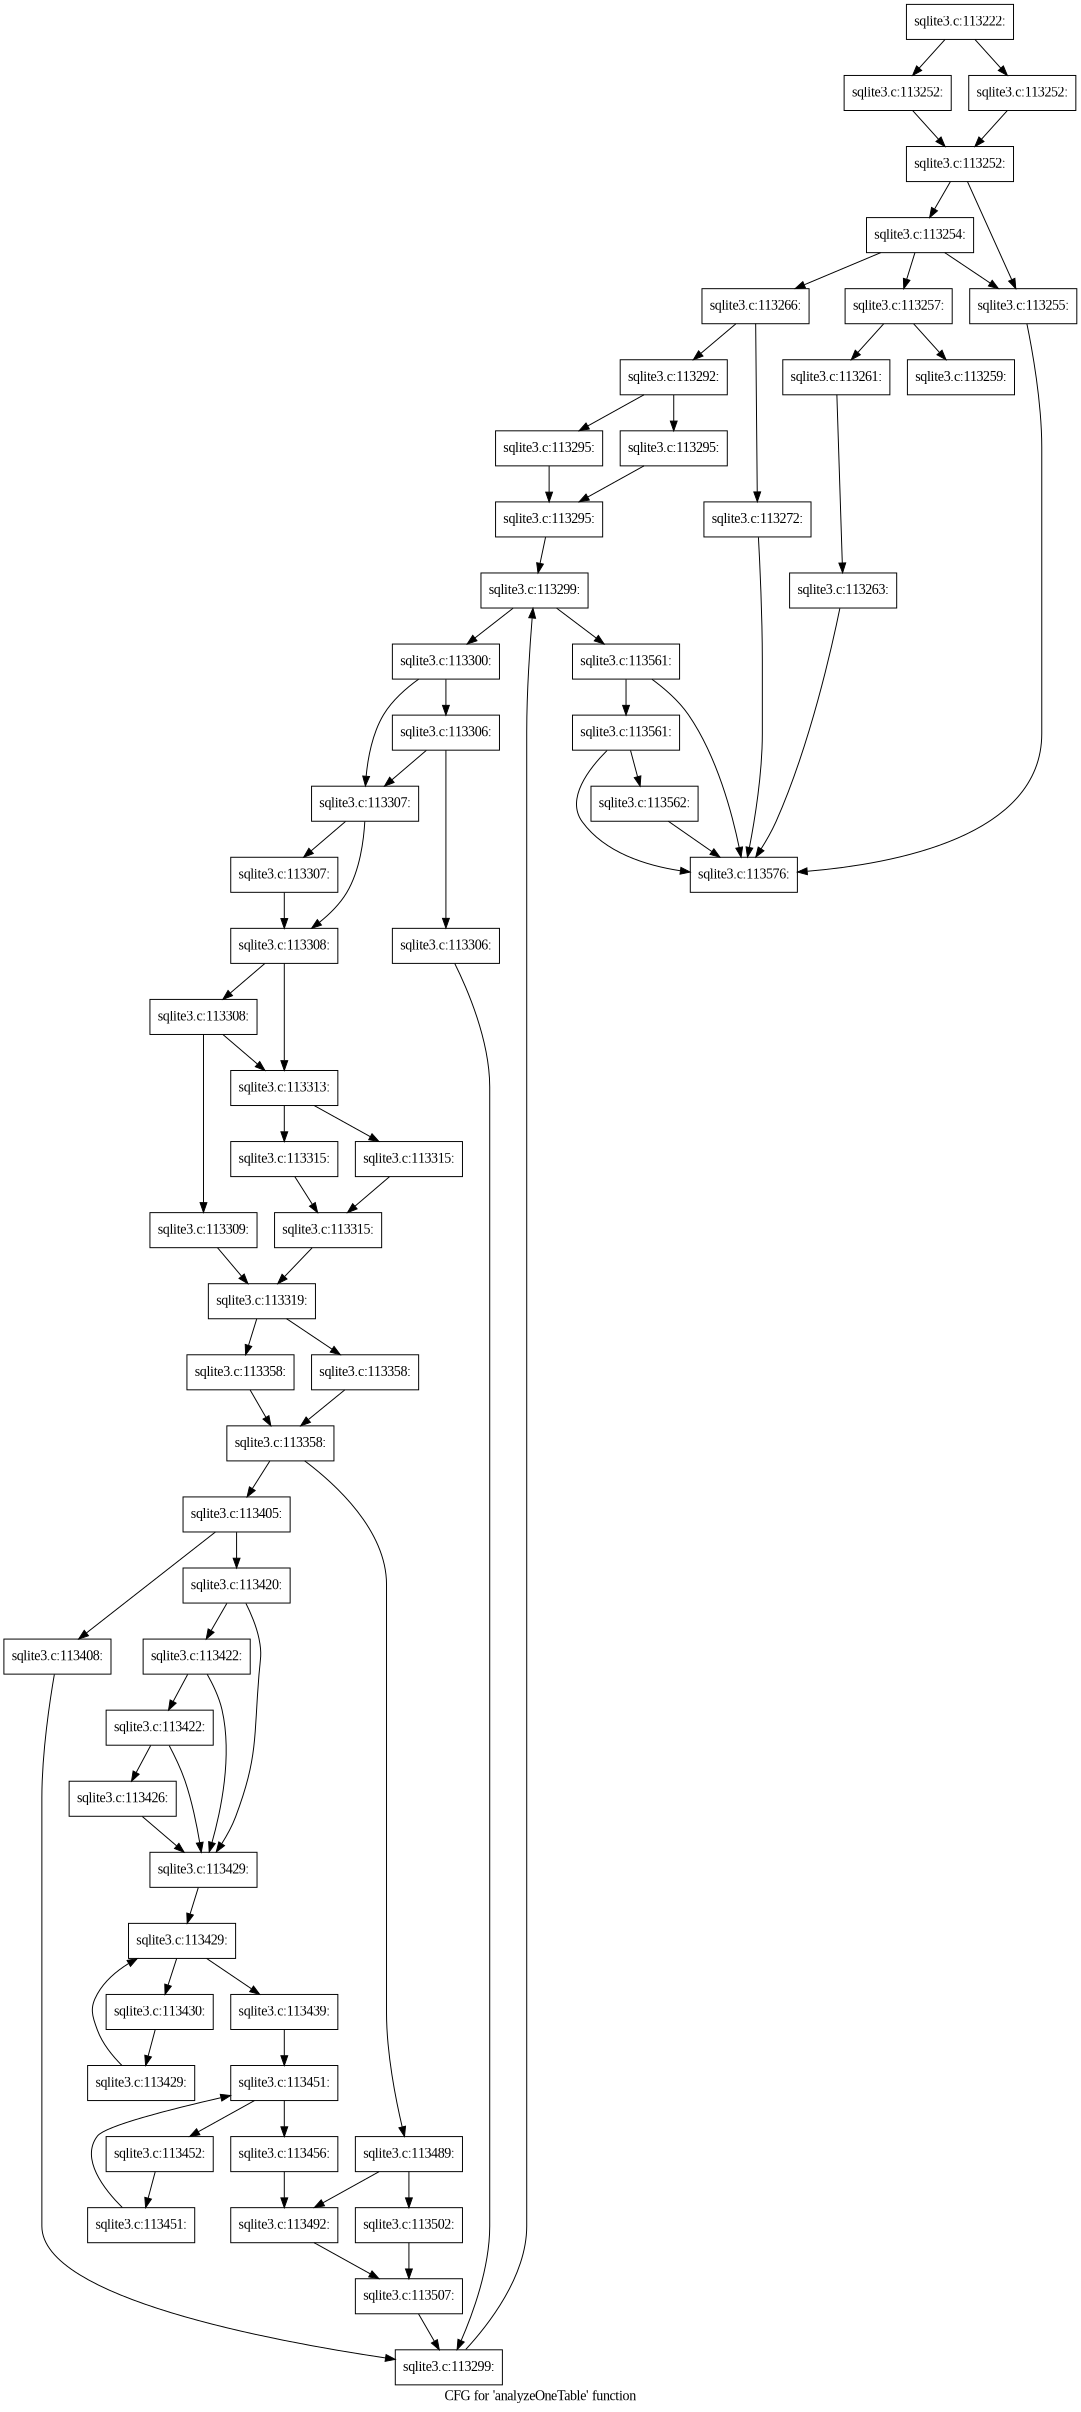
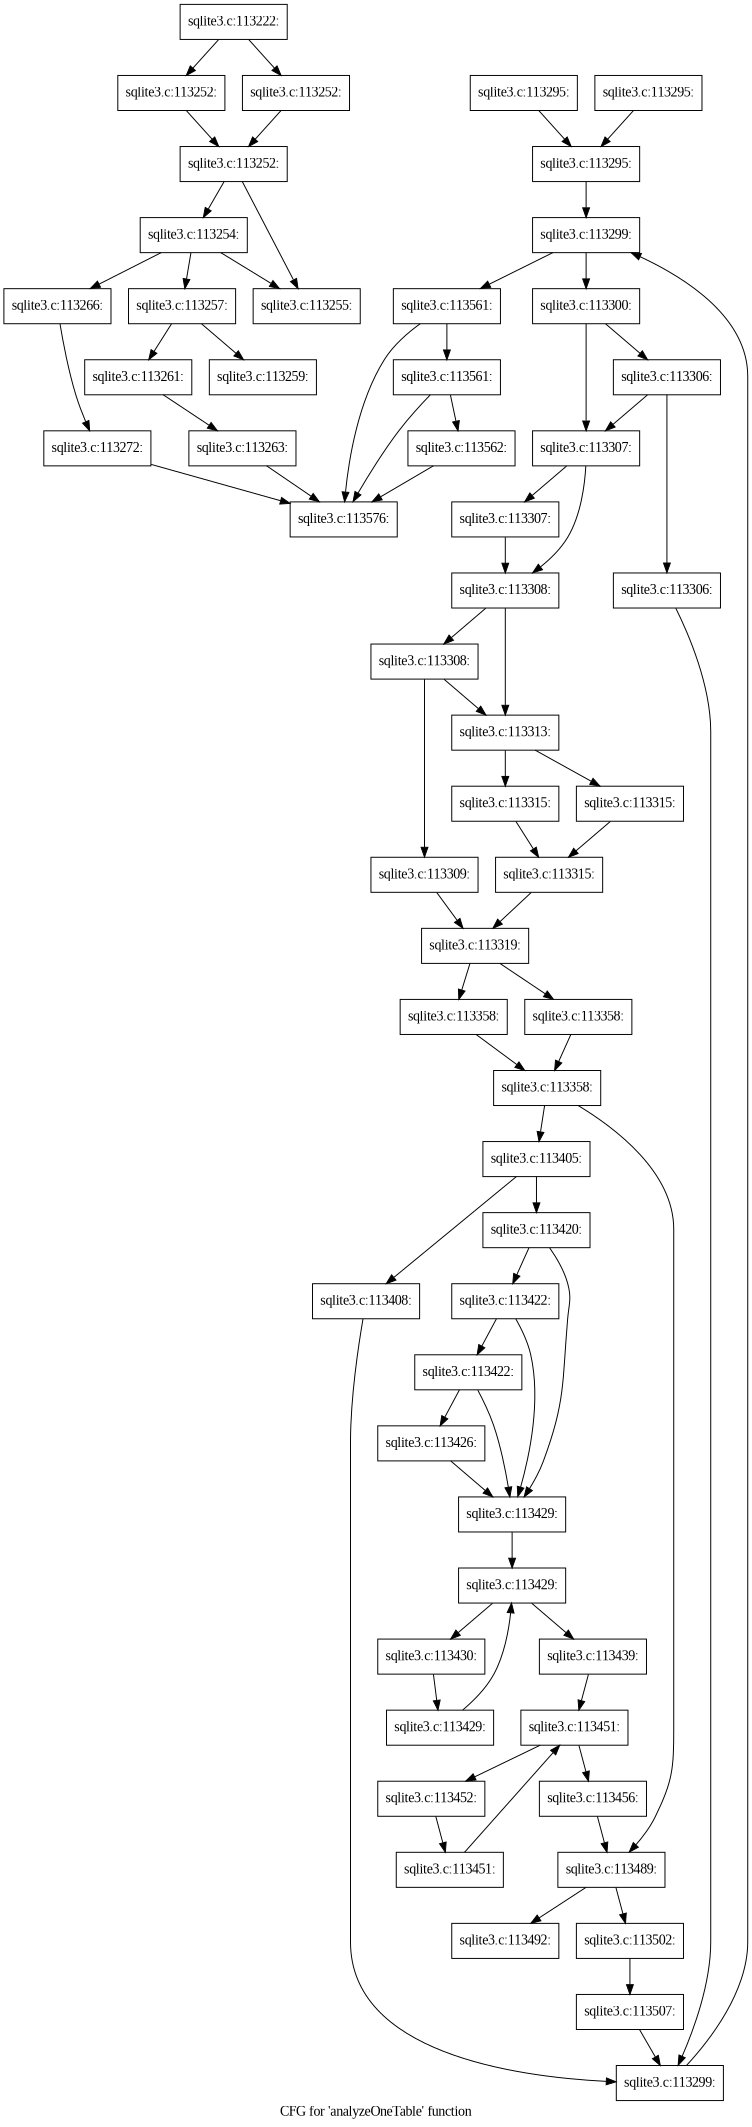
(674, 377) -> none
(1042, 677) -> none
(284, 2185) -> (601, 1830)
(342, 2258) -> none
